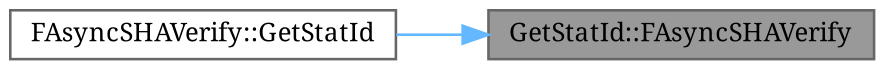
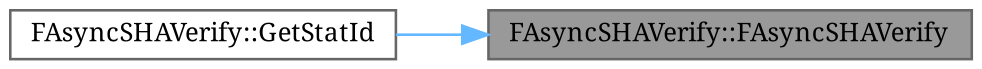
(681, 35) -> (730, 35)
